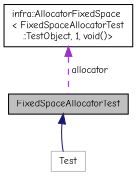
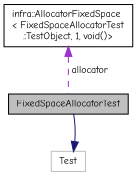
(62, 138) -> (75, 128)
